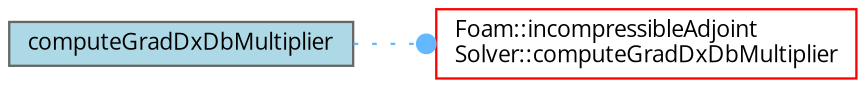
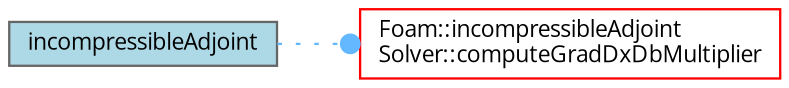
(181, 44) -> (143, 44)
